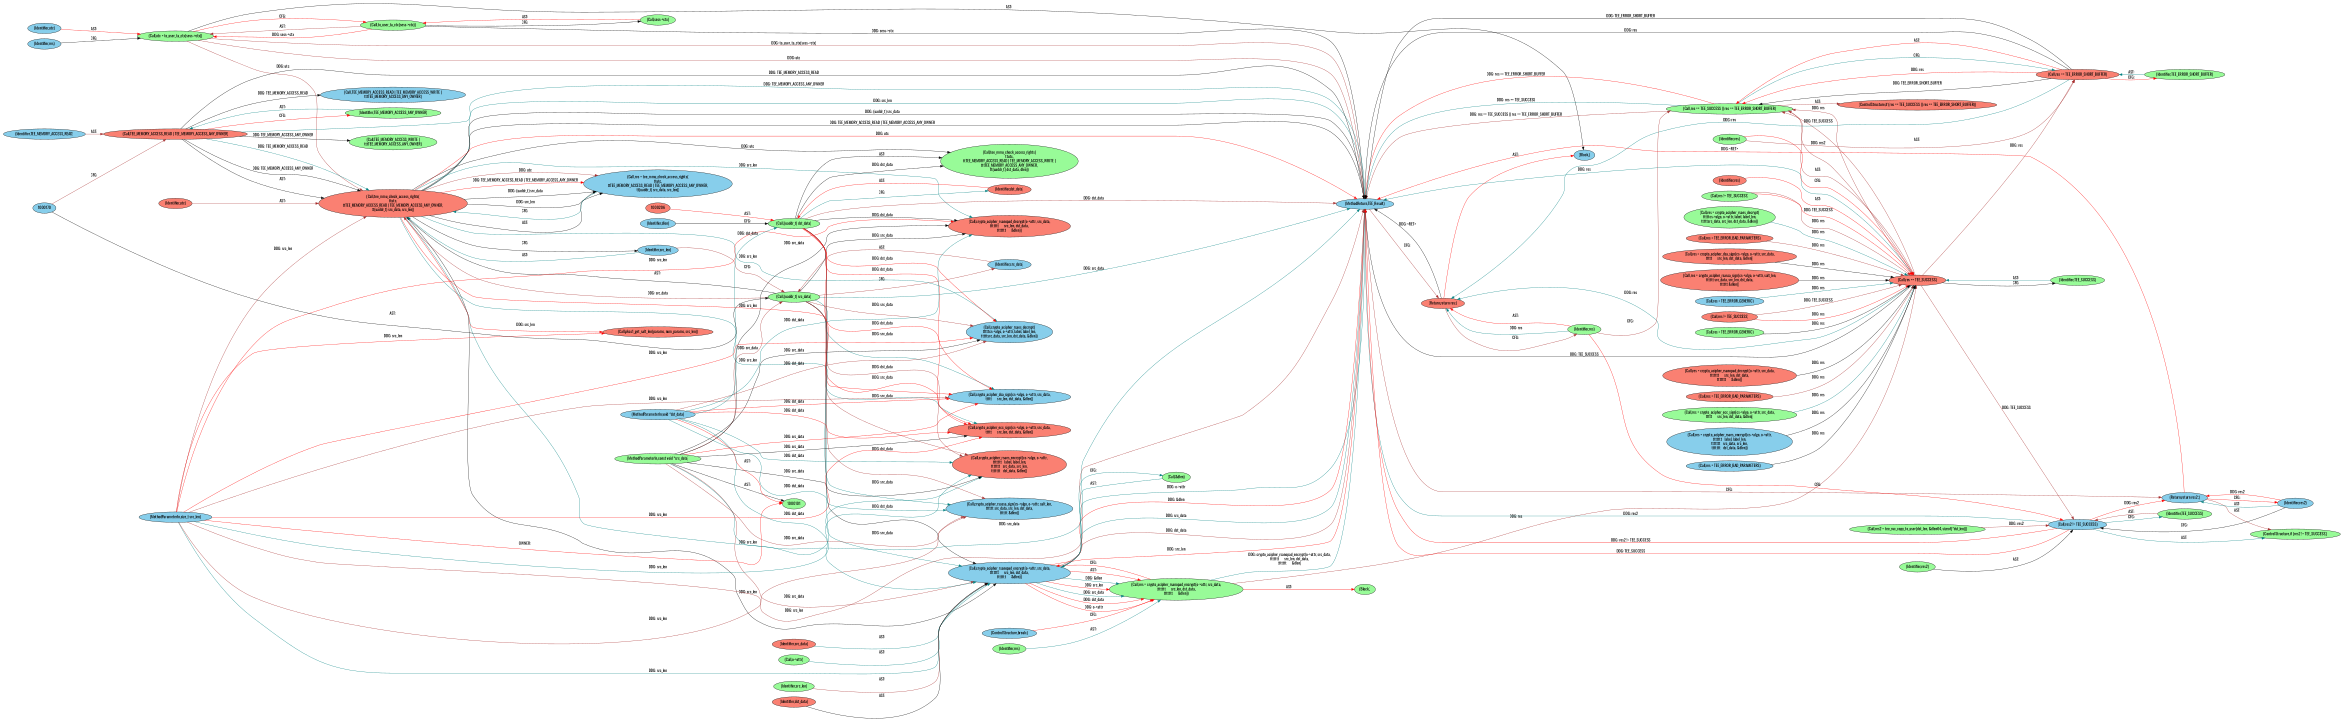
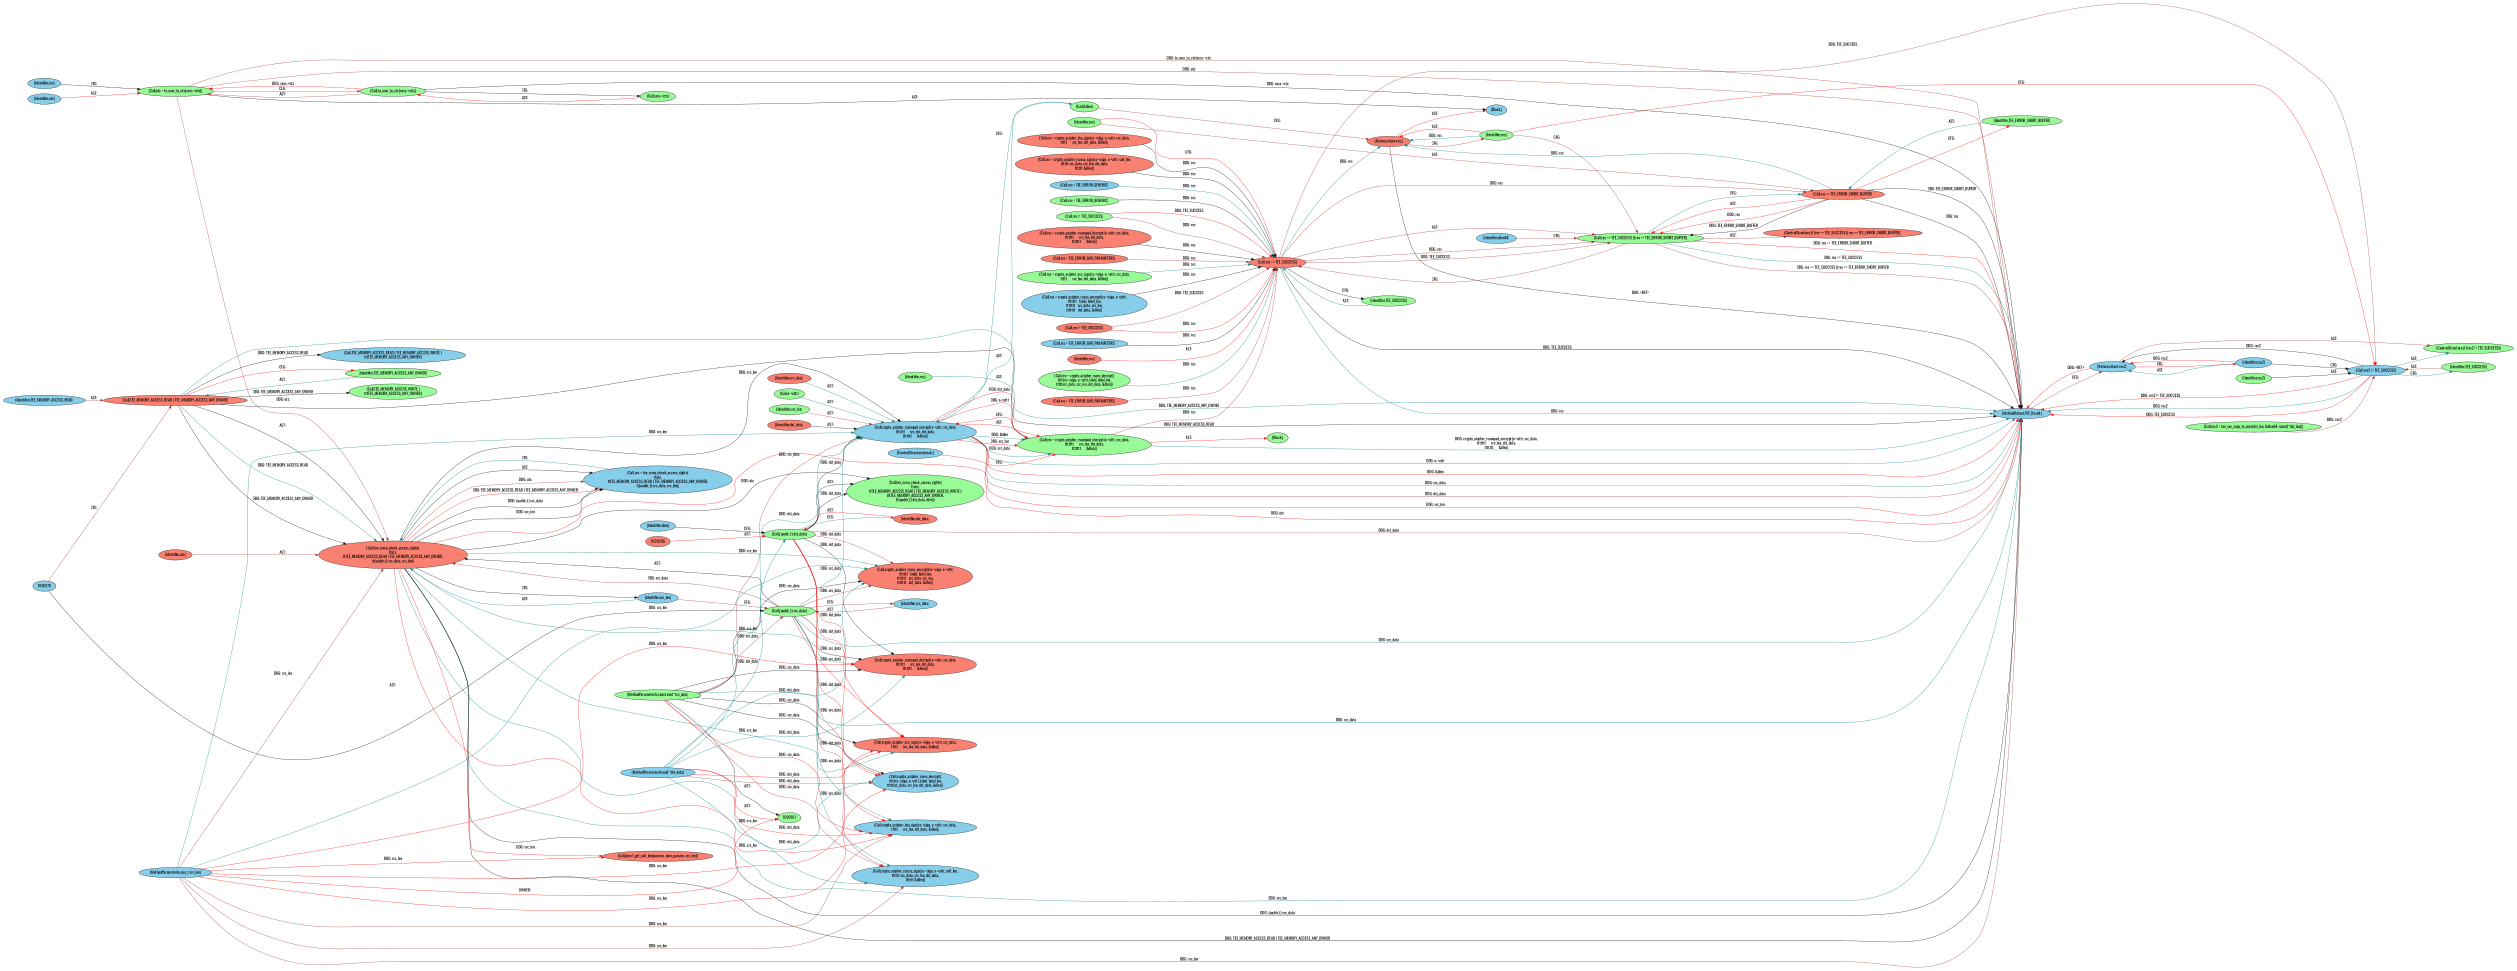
(1818, 143) -> (1435, 280)
none -> (1496, 238)
(1403, 253) -> (1232, 124)
(2125, 508) -> (2244, 349)
